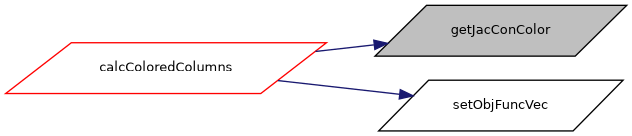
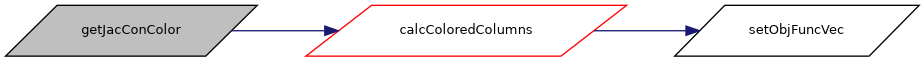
(345, 48) -> (278, 31)
